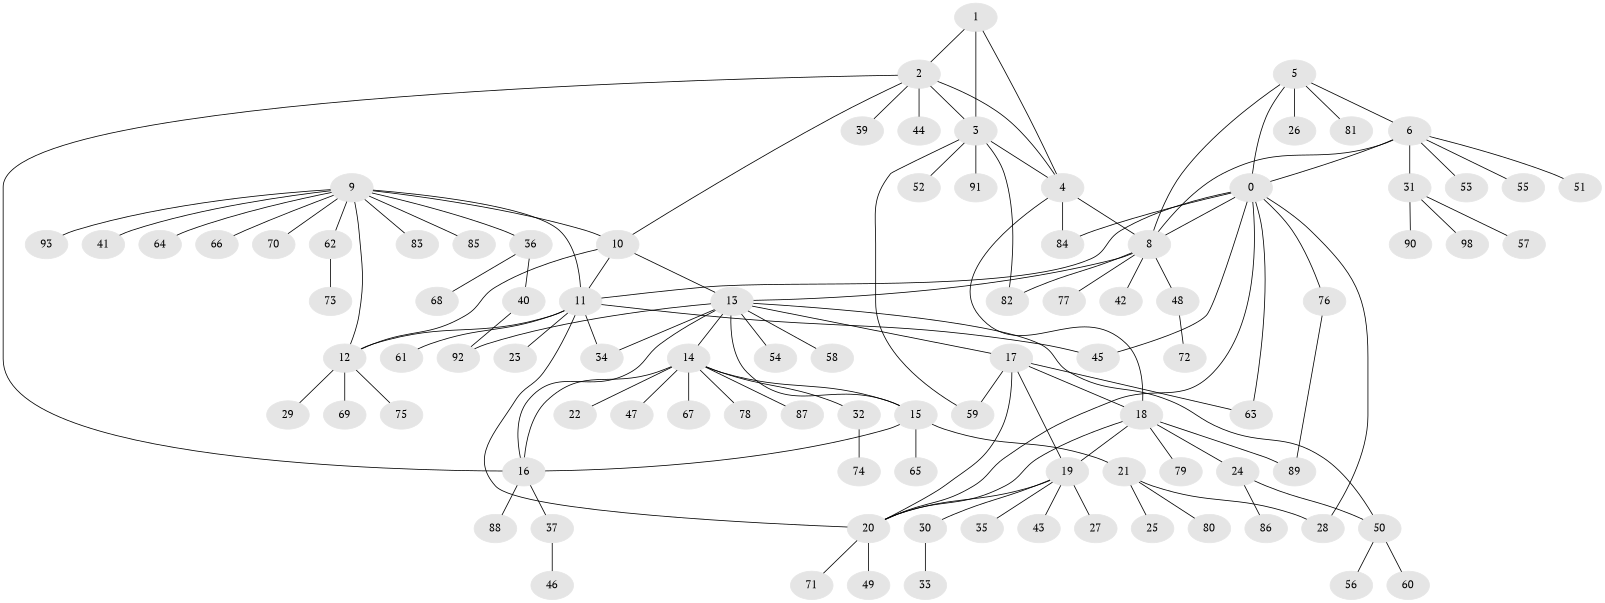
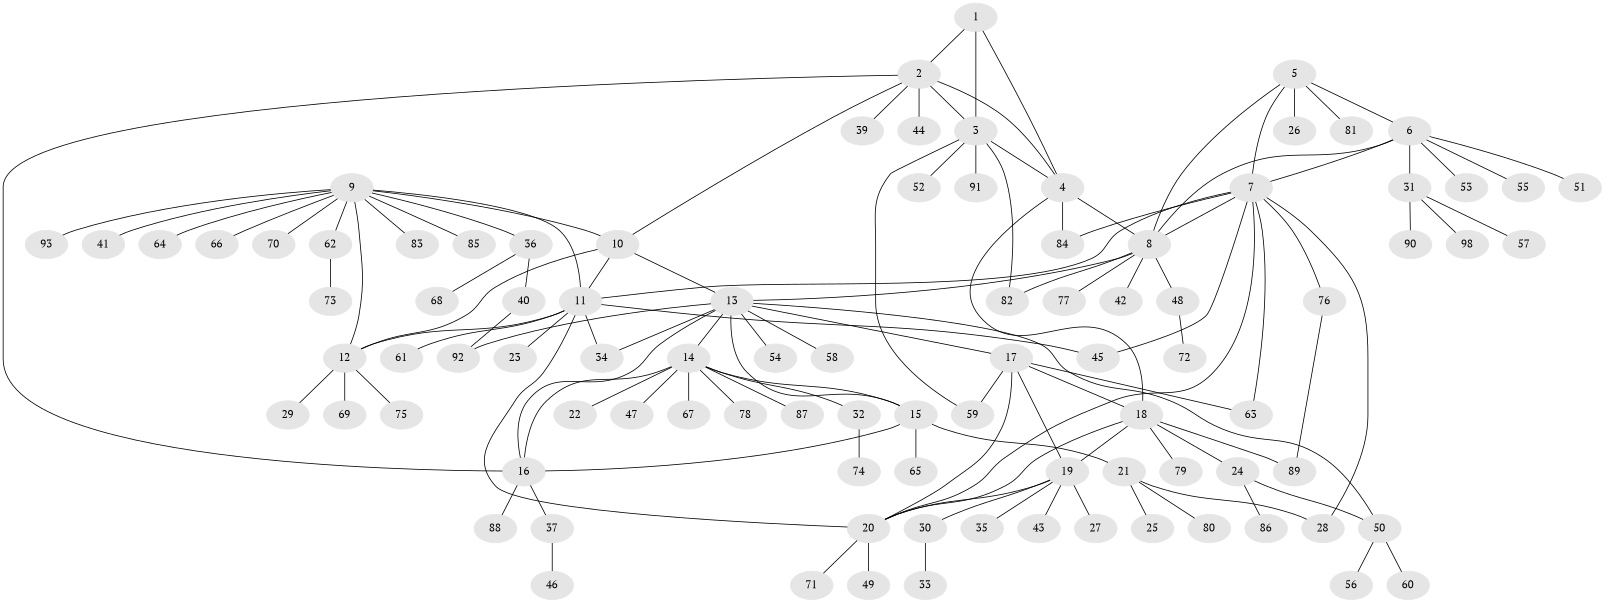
(1251, 188) -> (1251, 188)
